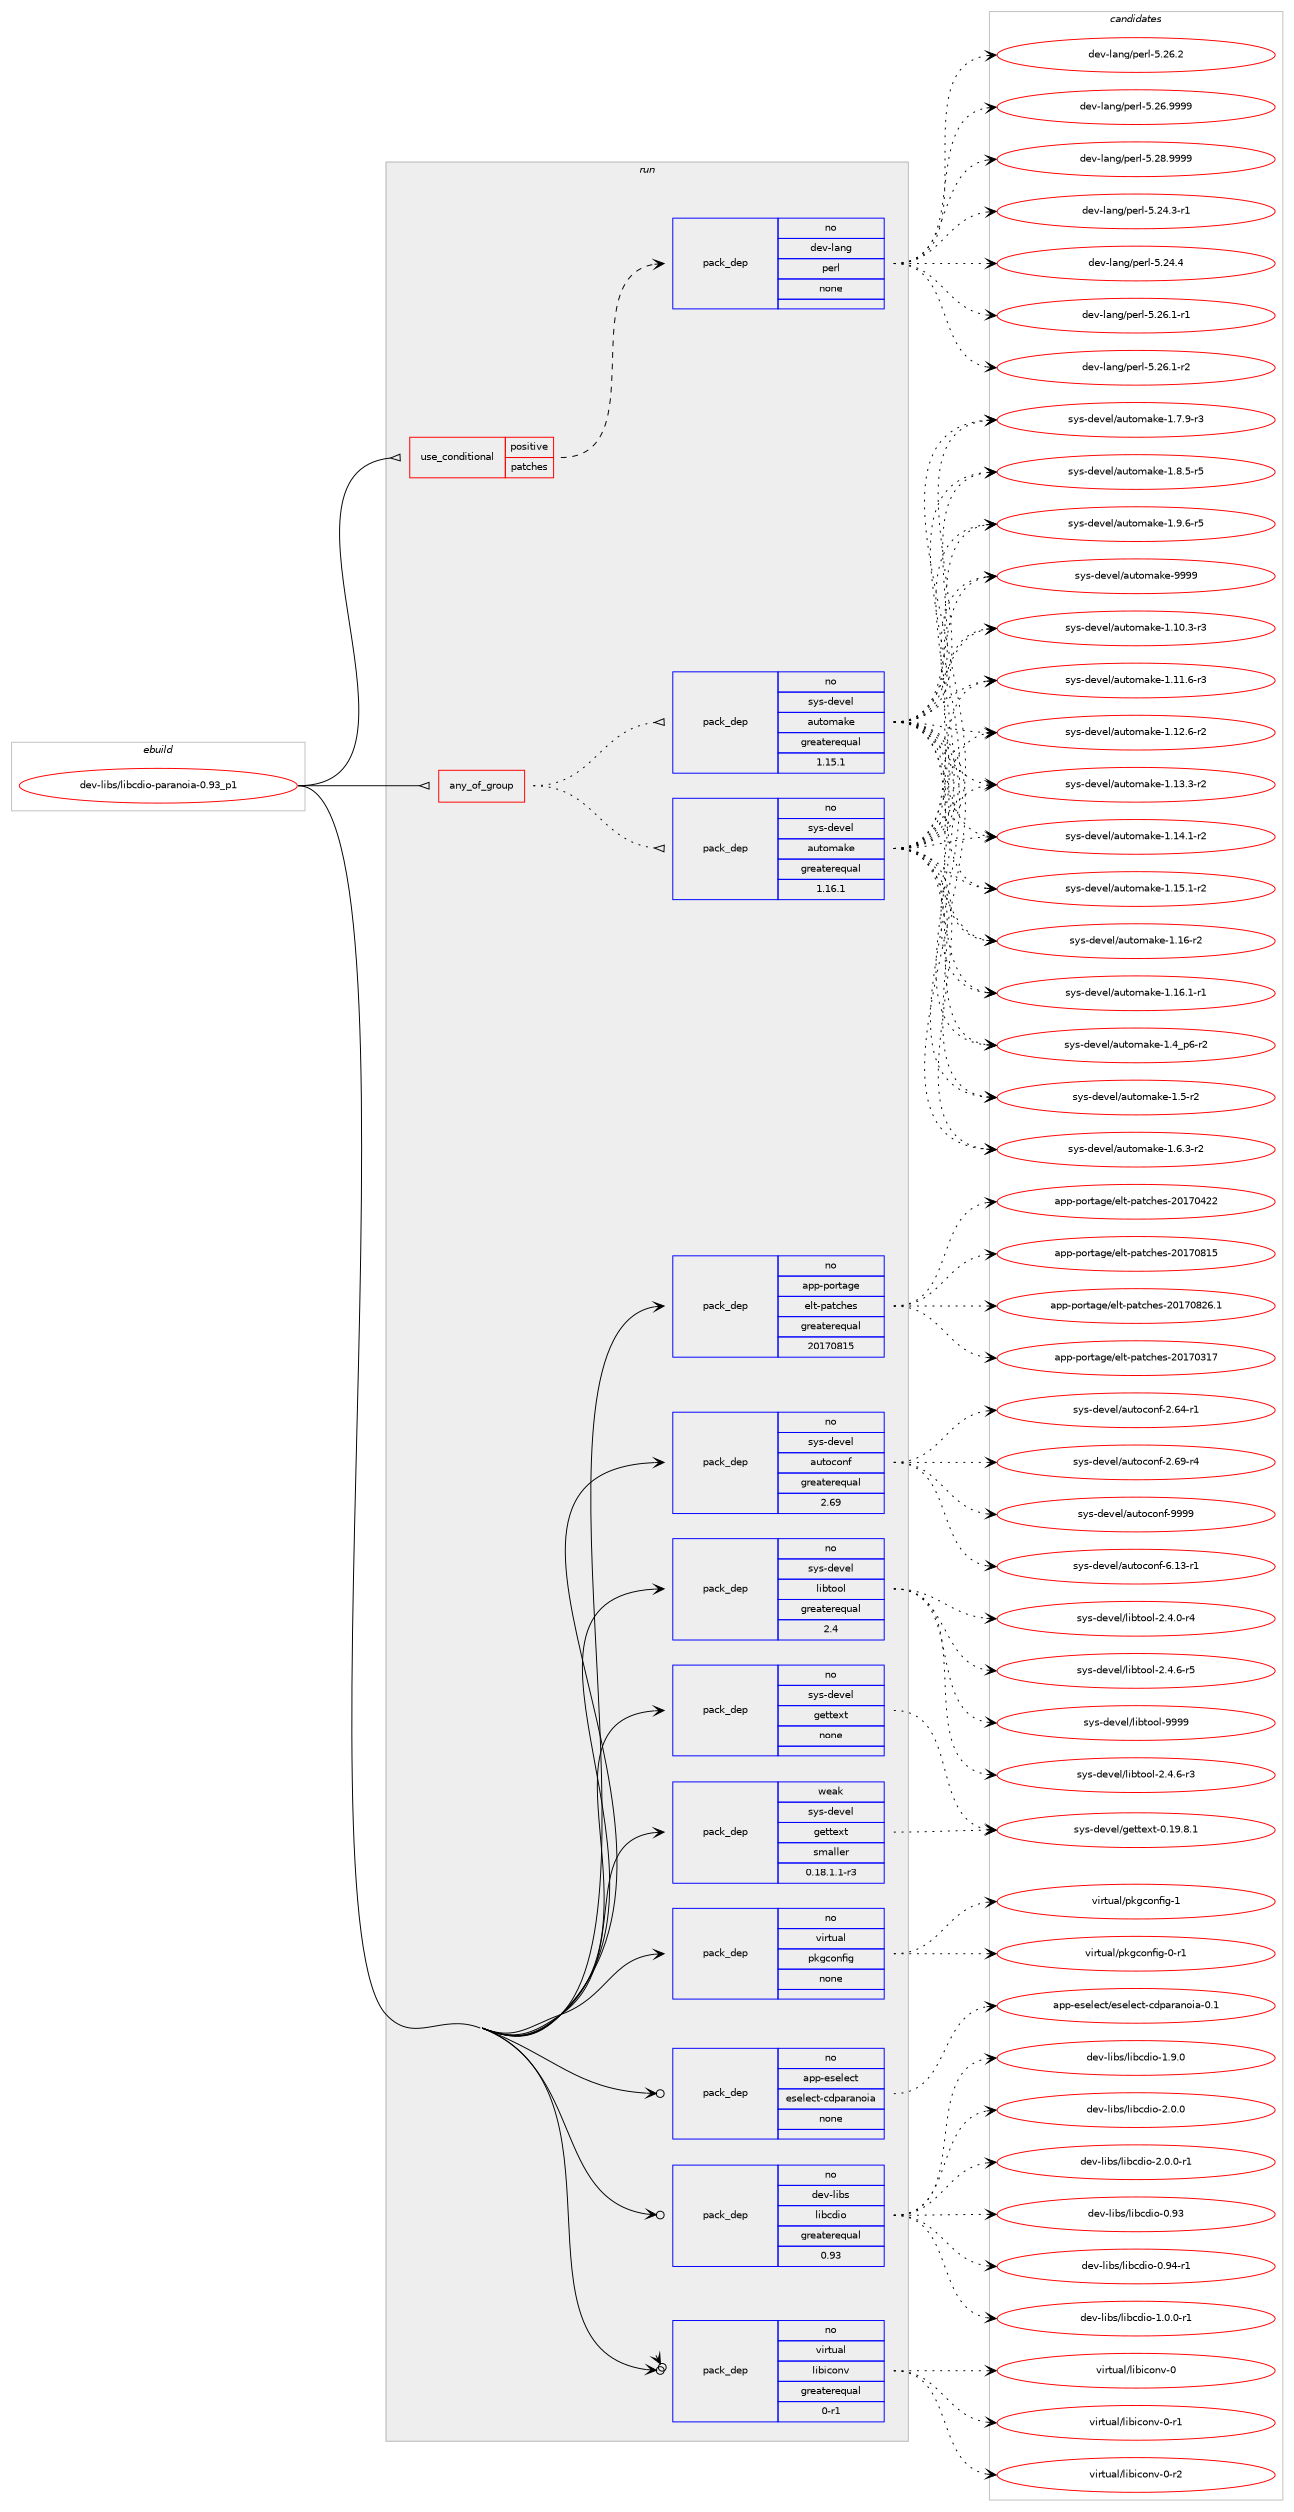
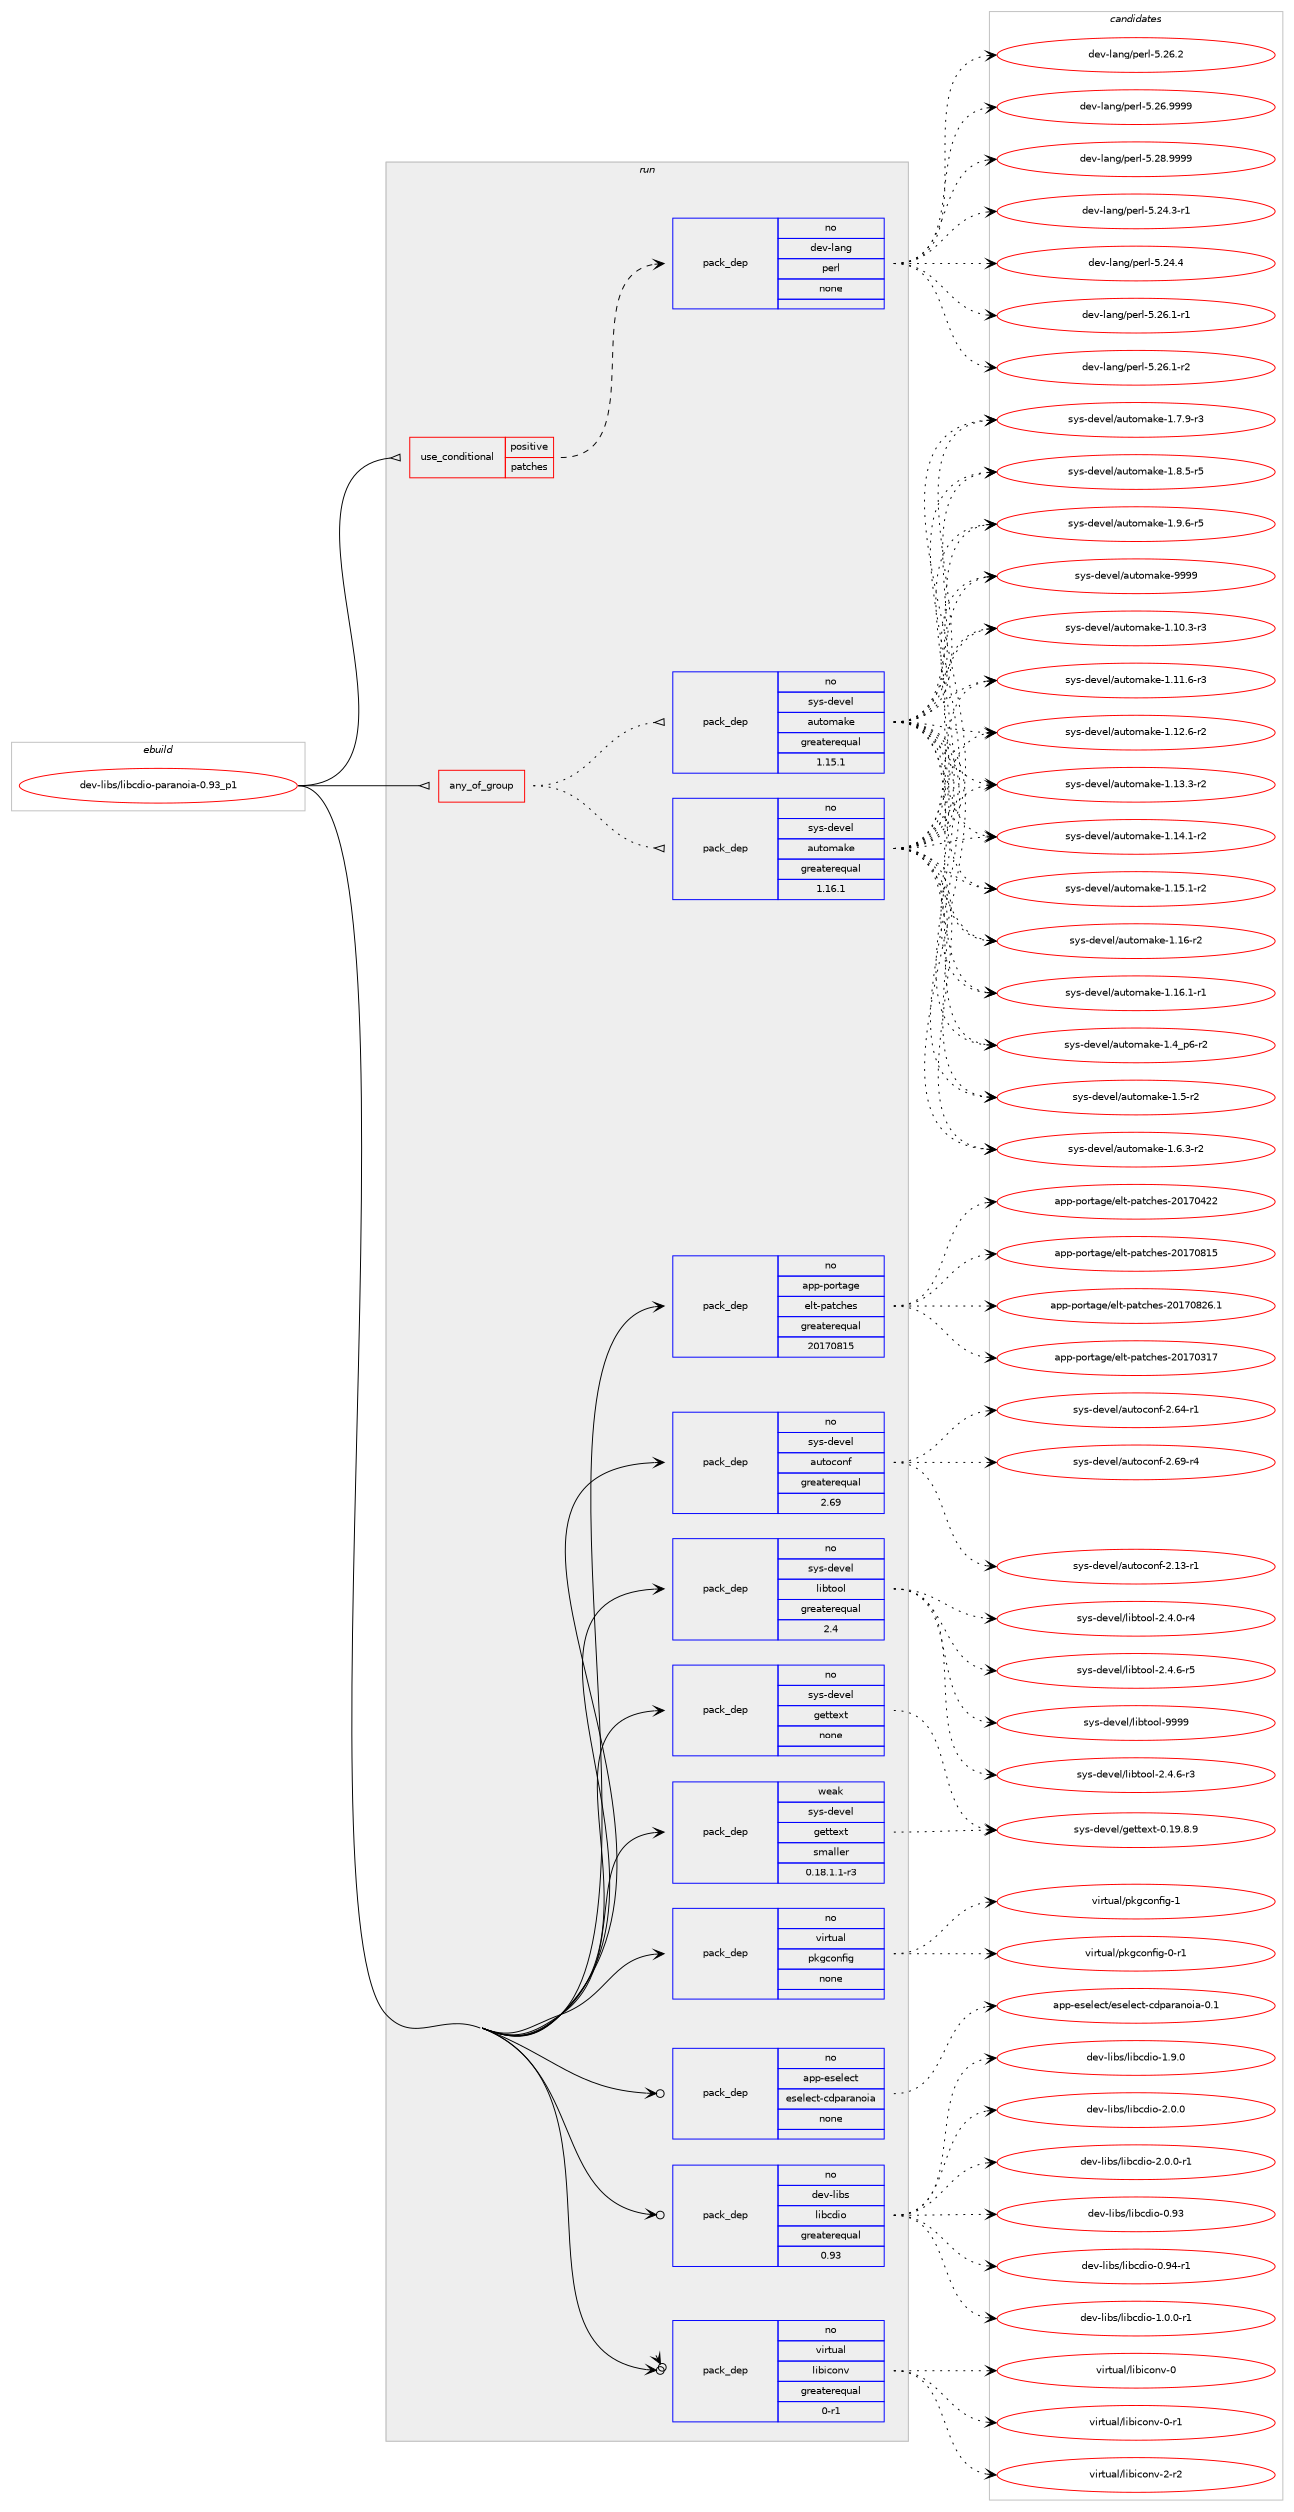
(1136, 1515) -> none
(1136, 1567) -> (1136, 1567)
(1136, 1830) -> (1136, 1830)
(1136, 2475) -> (1136, 2475)
